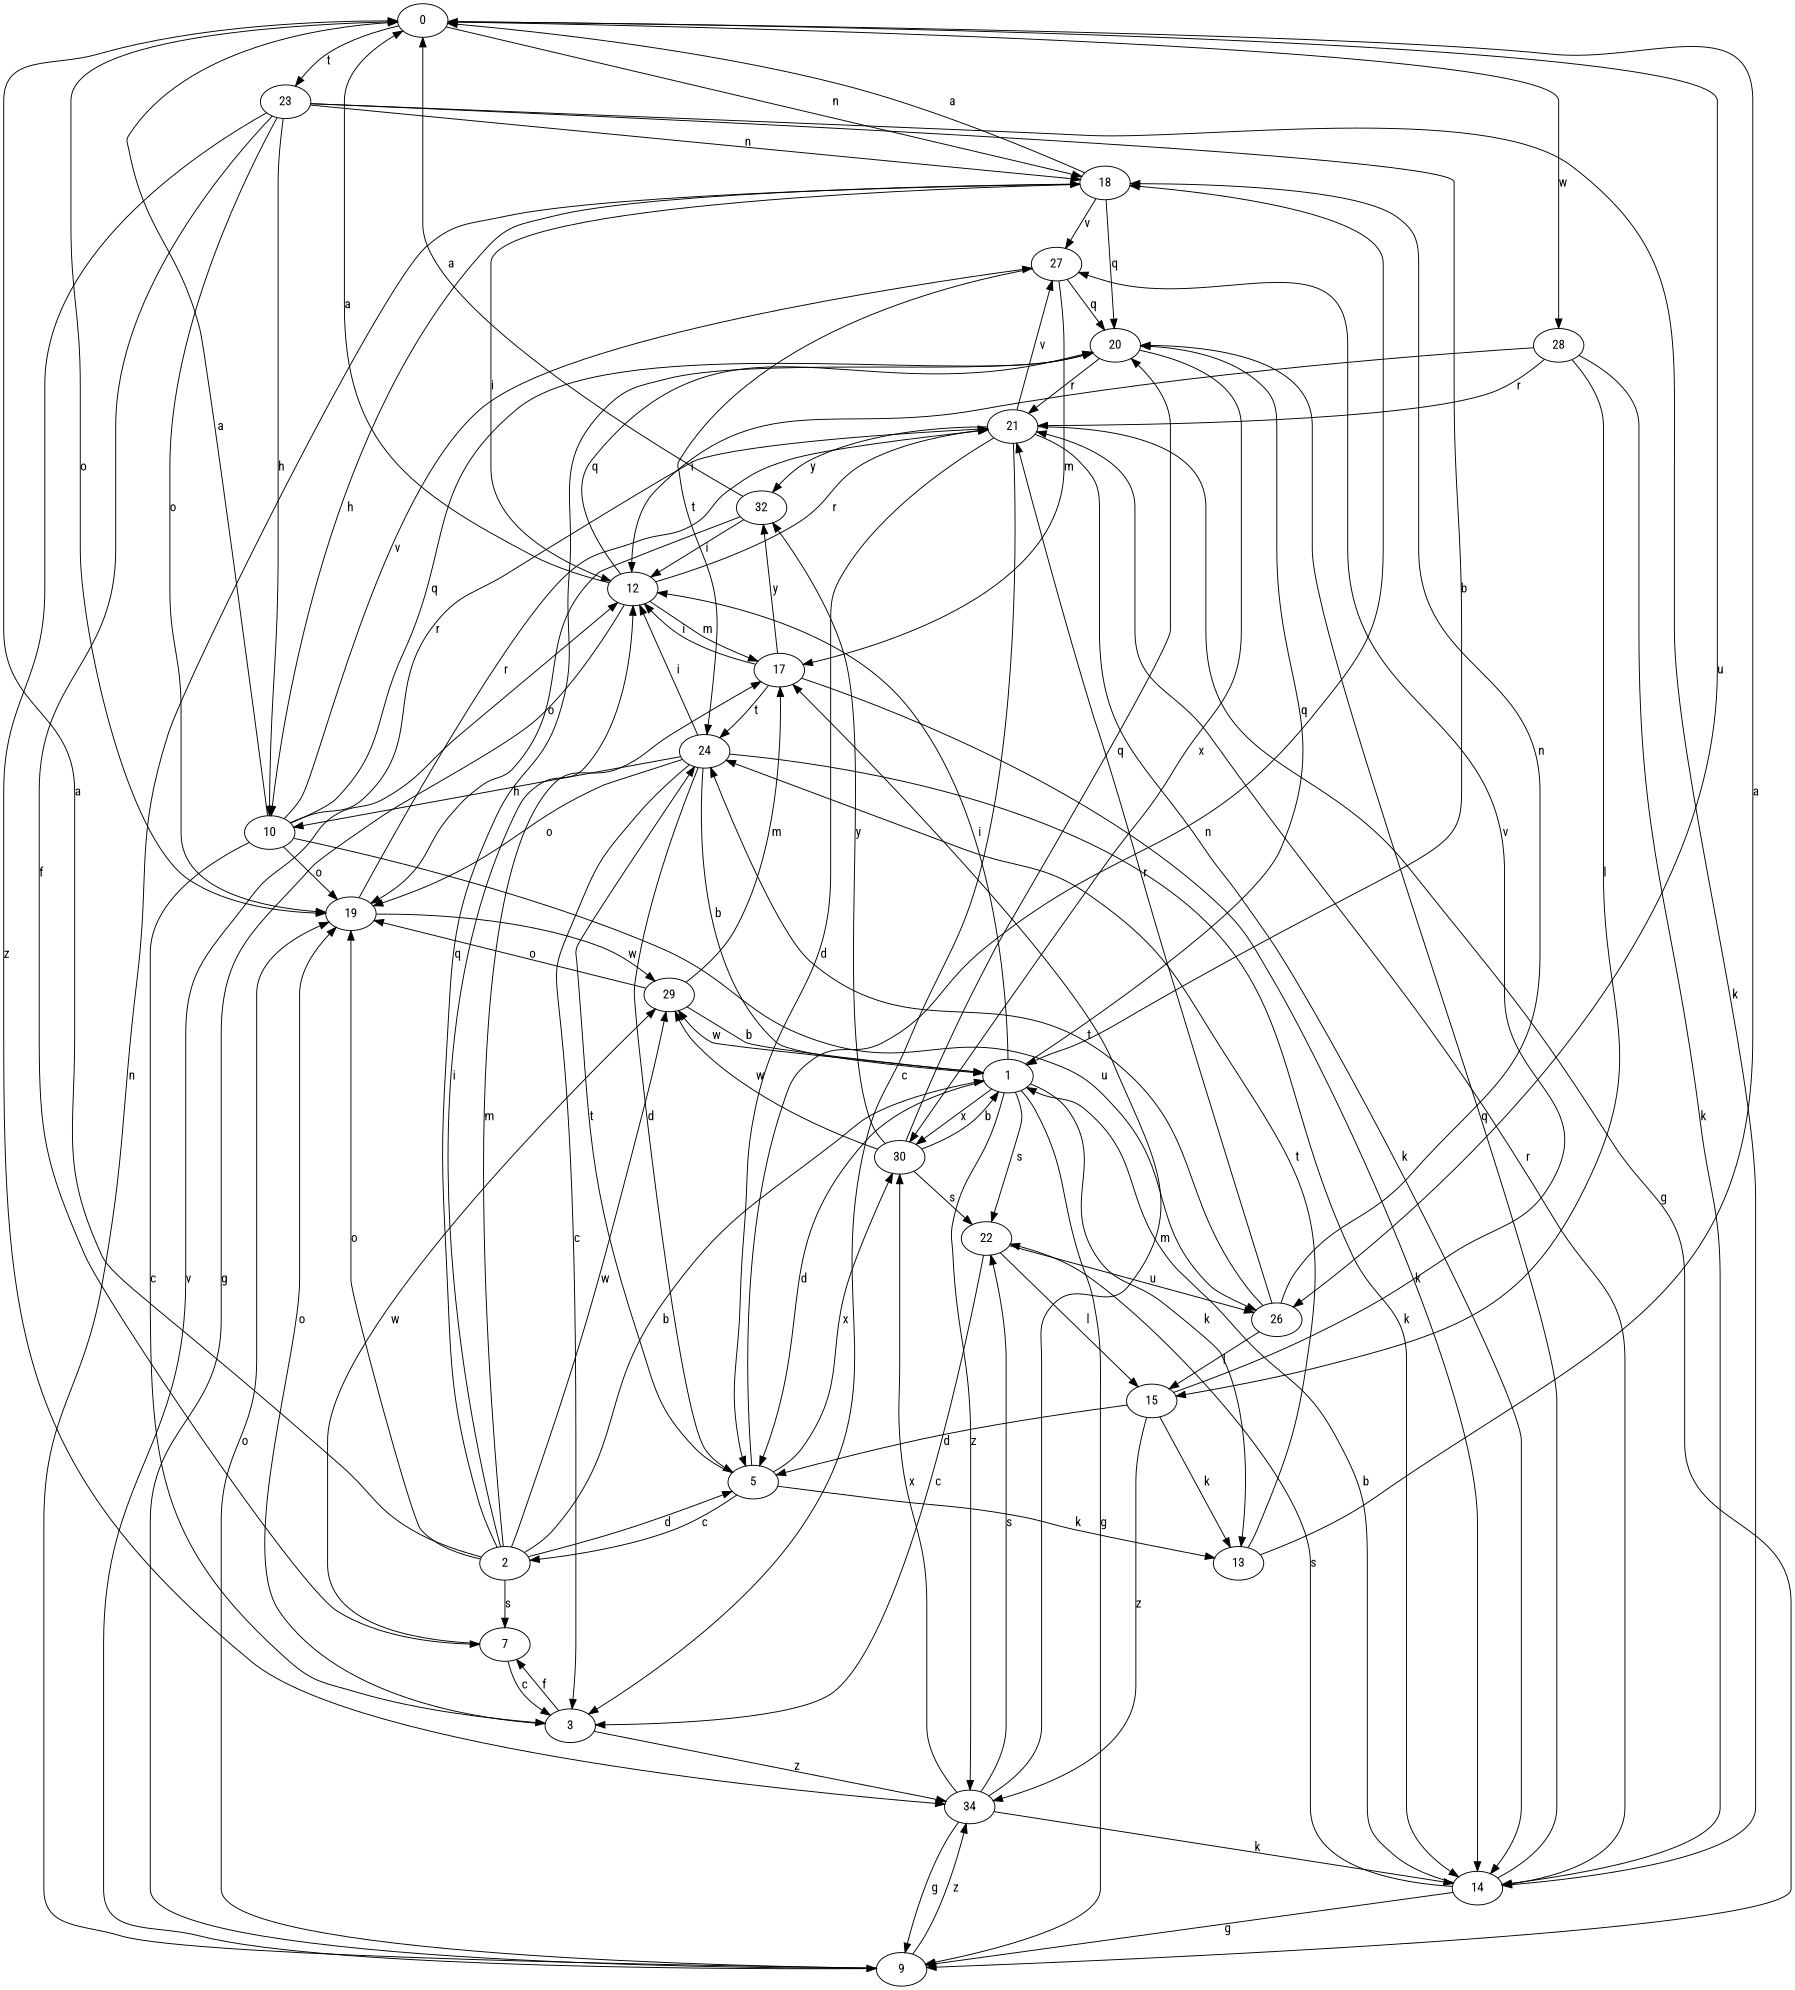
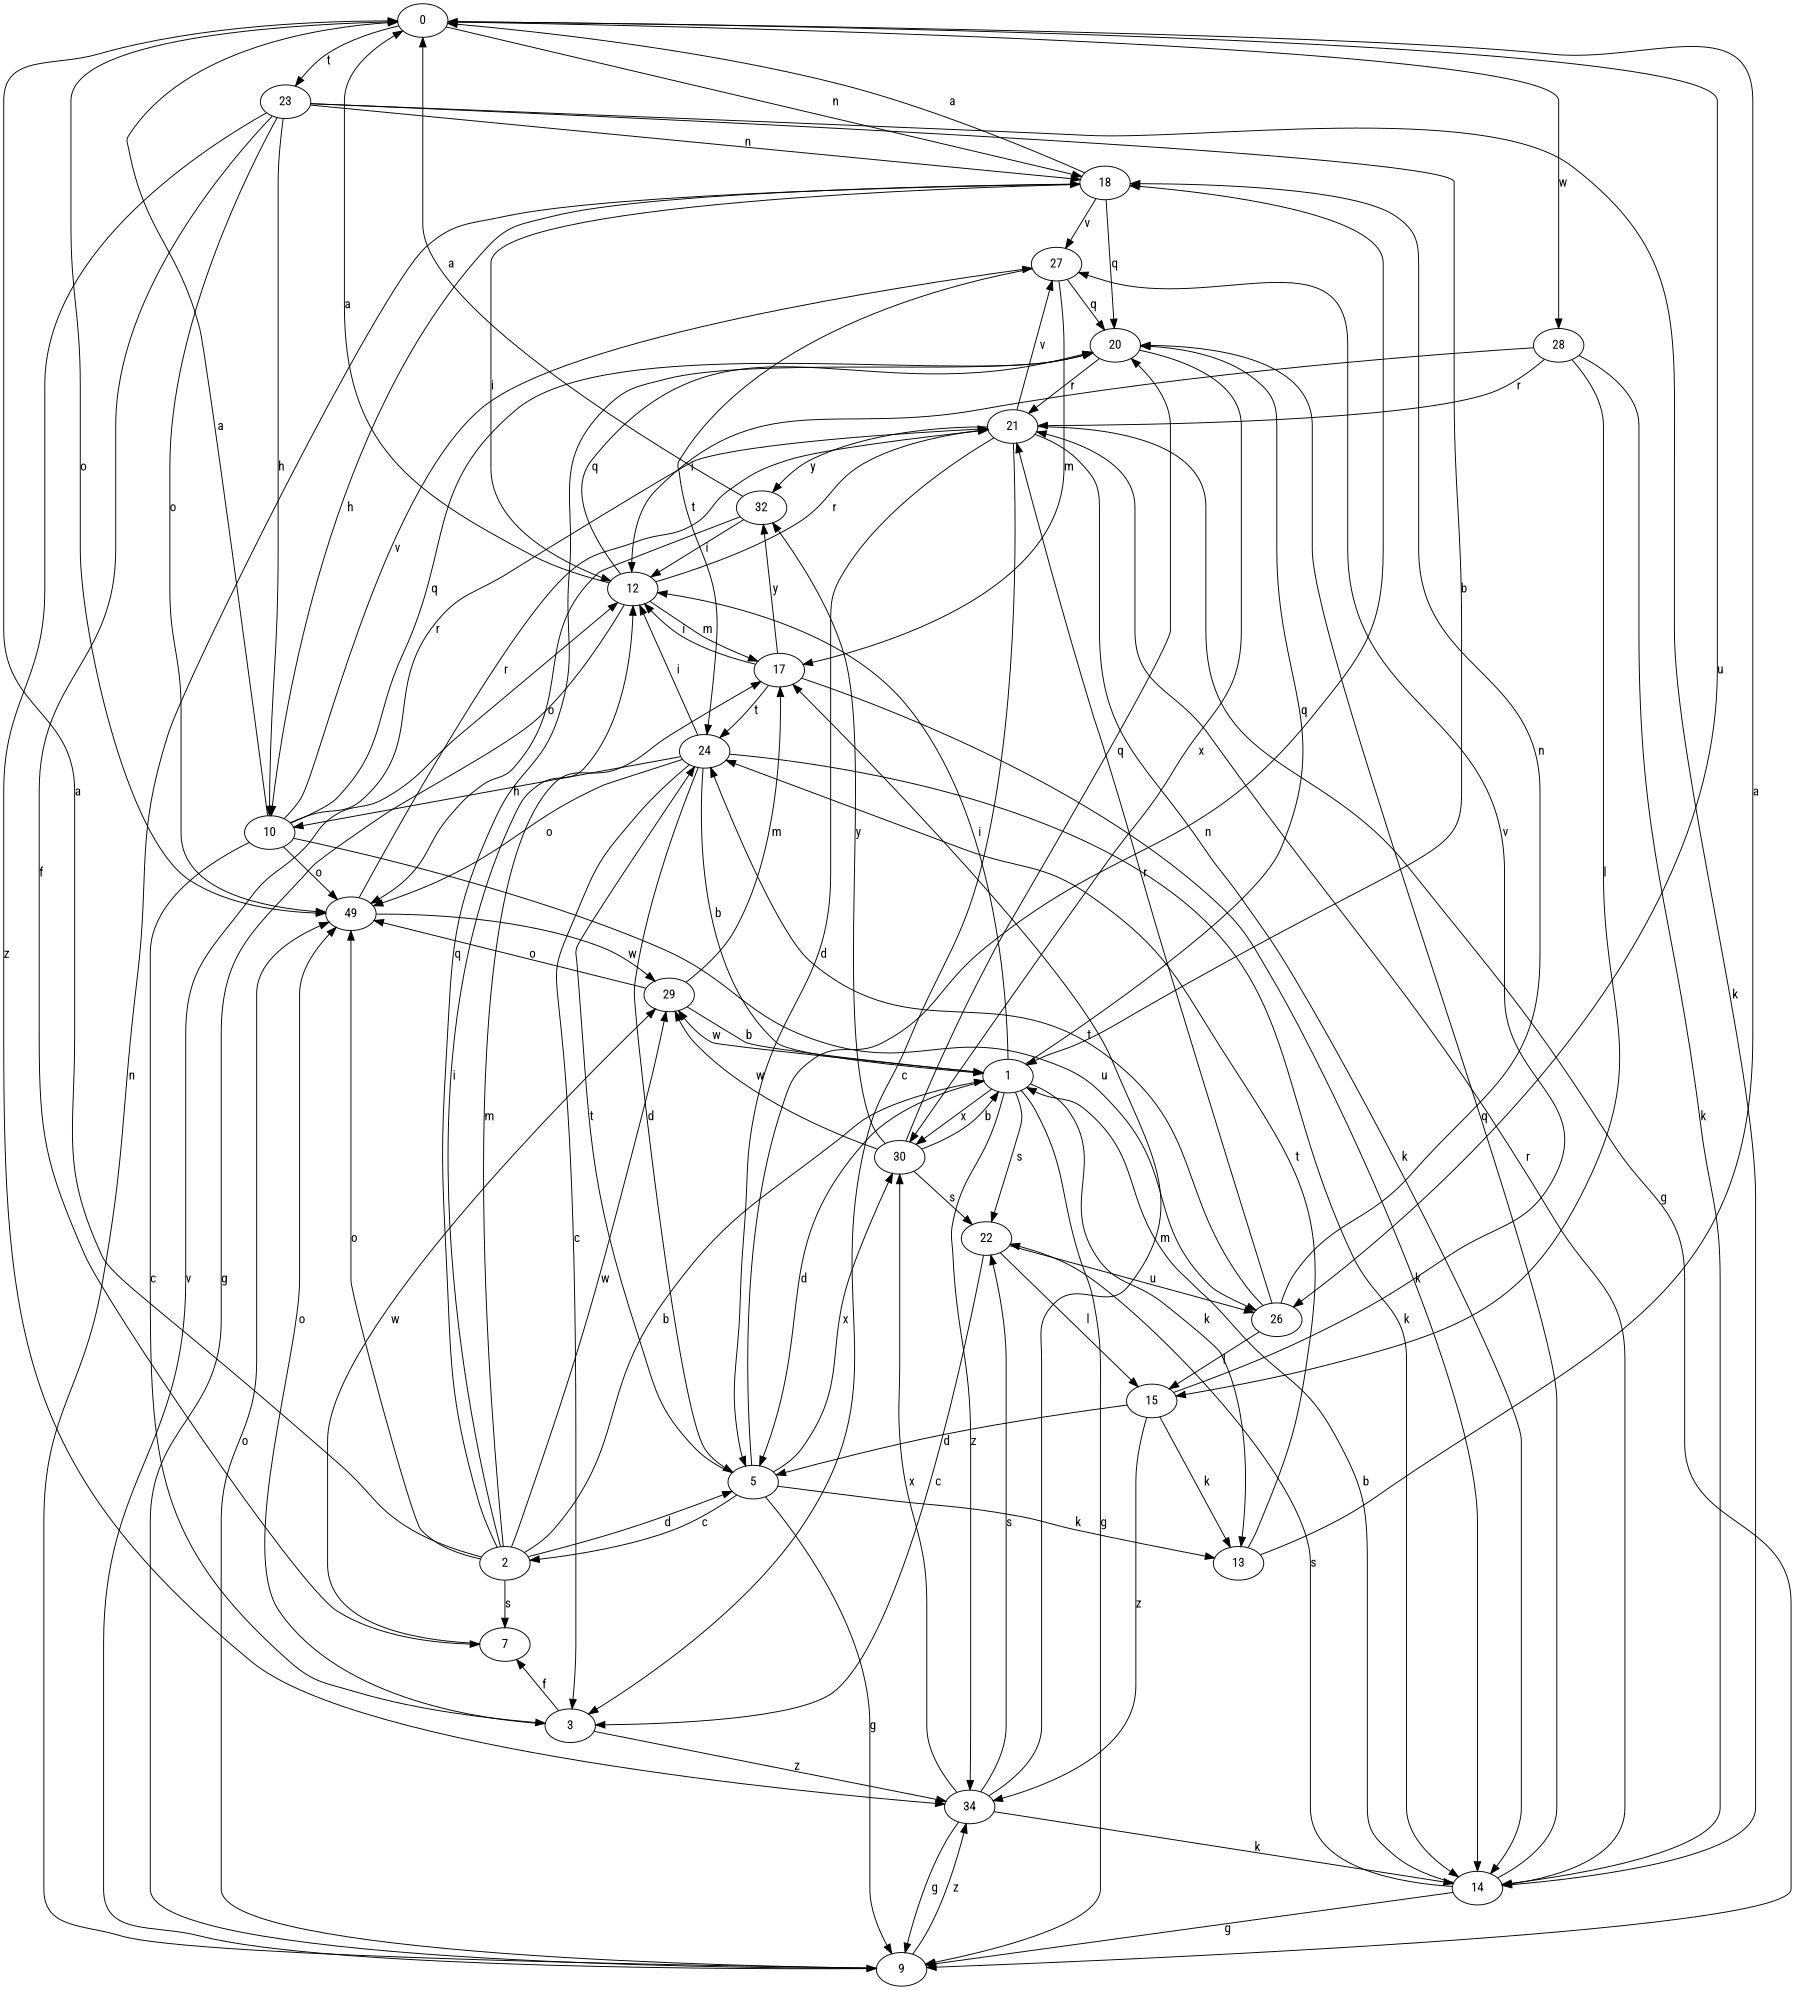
(351, 914) -> (351, 914)
(520, 1690) -> none
none -> (868, 1709)
